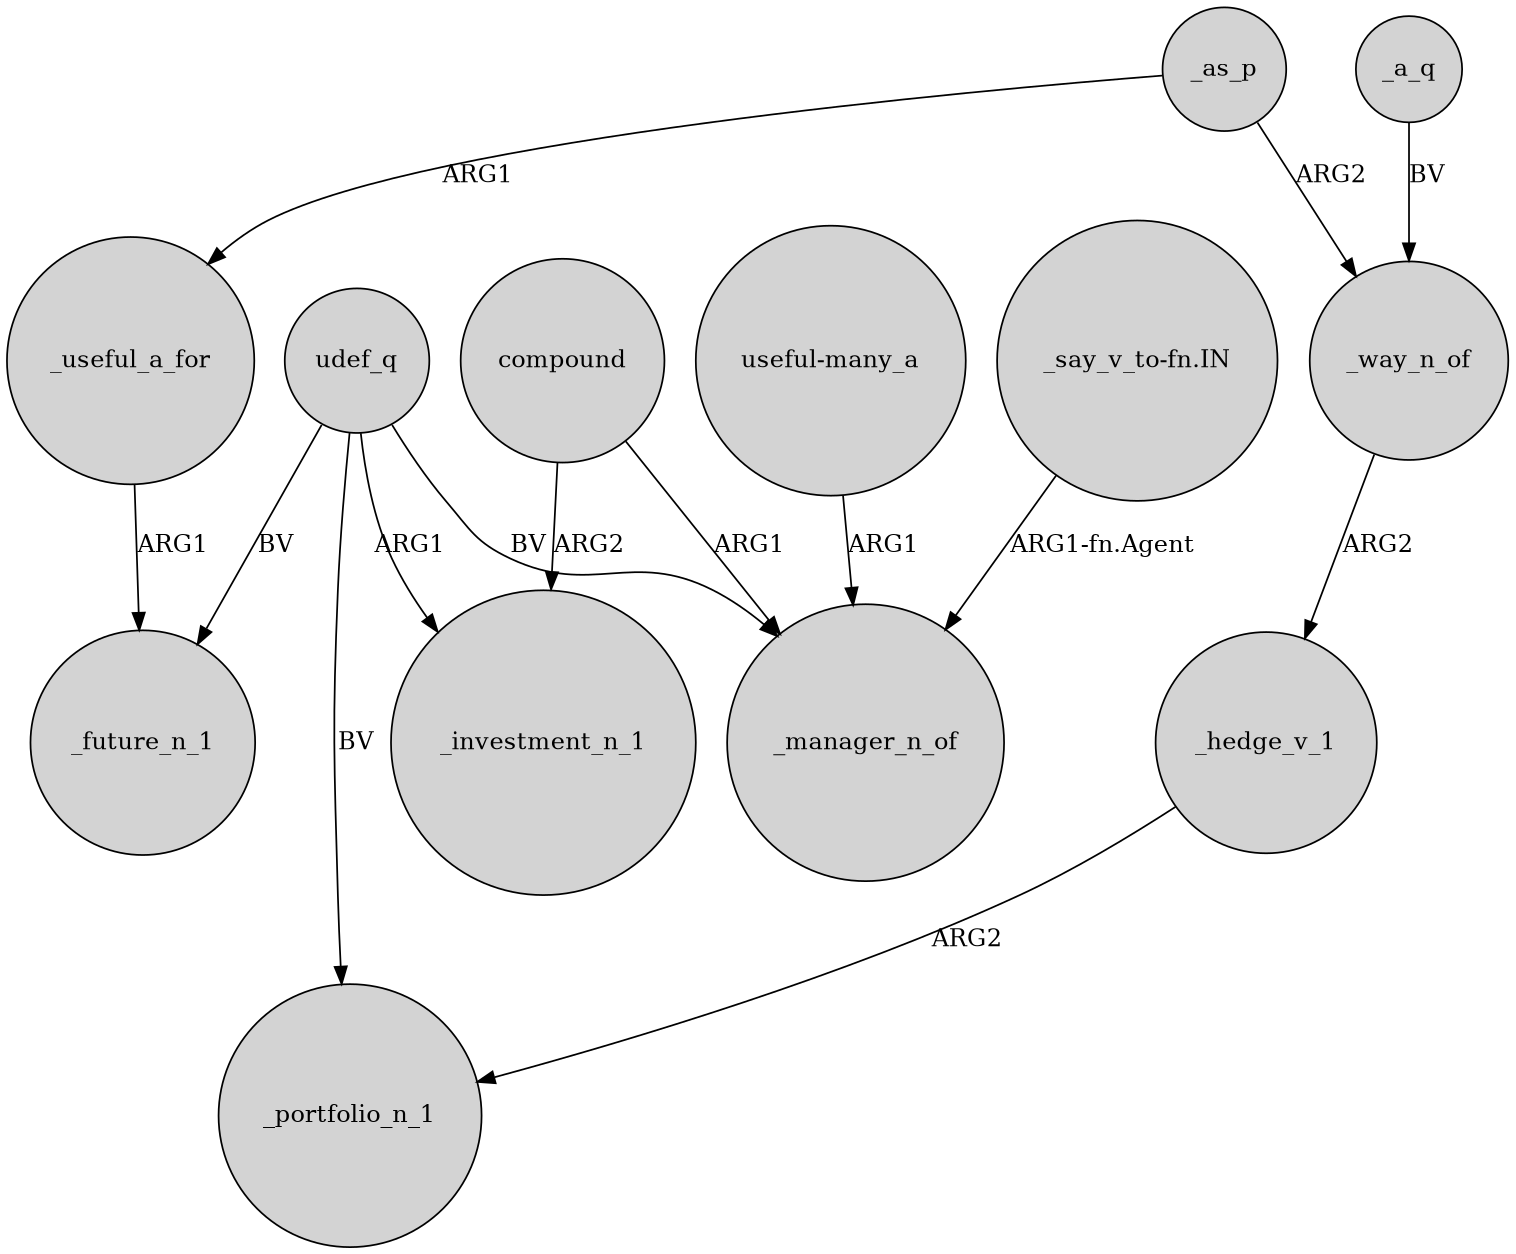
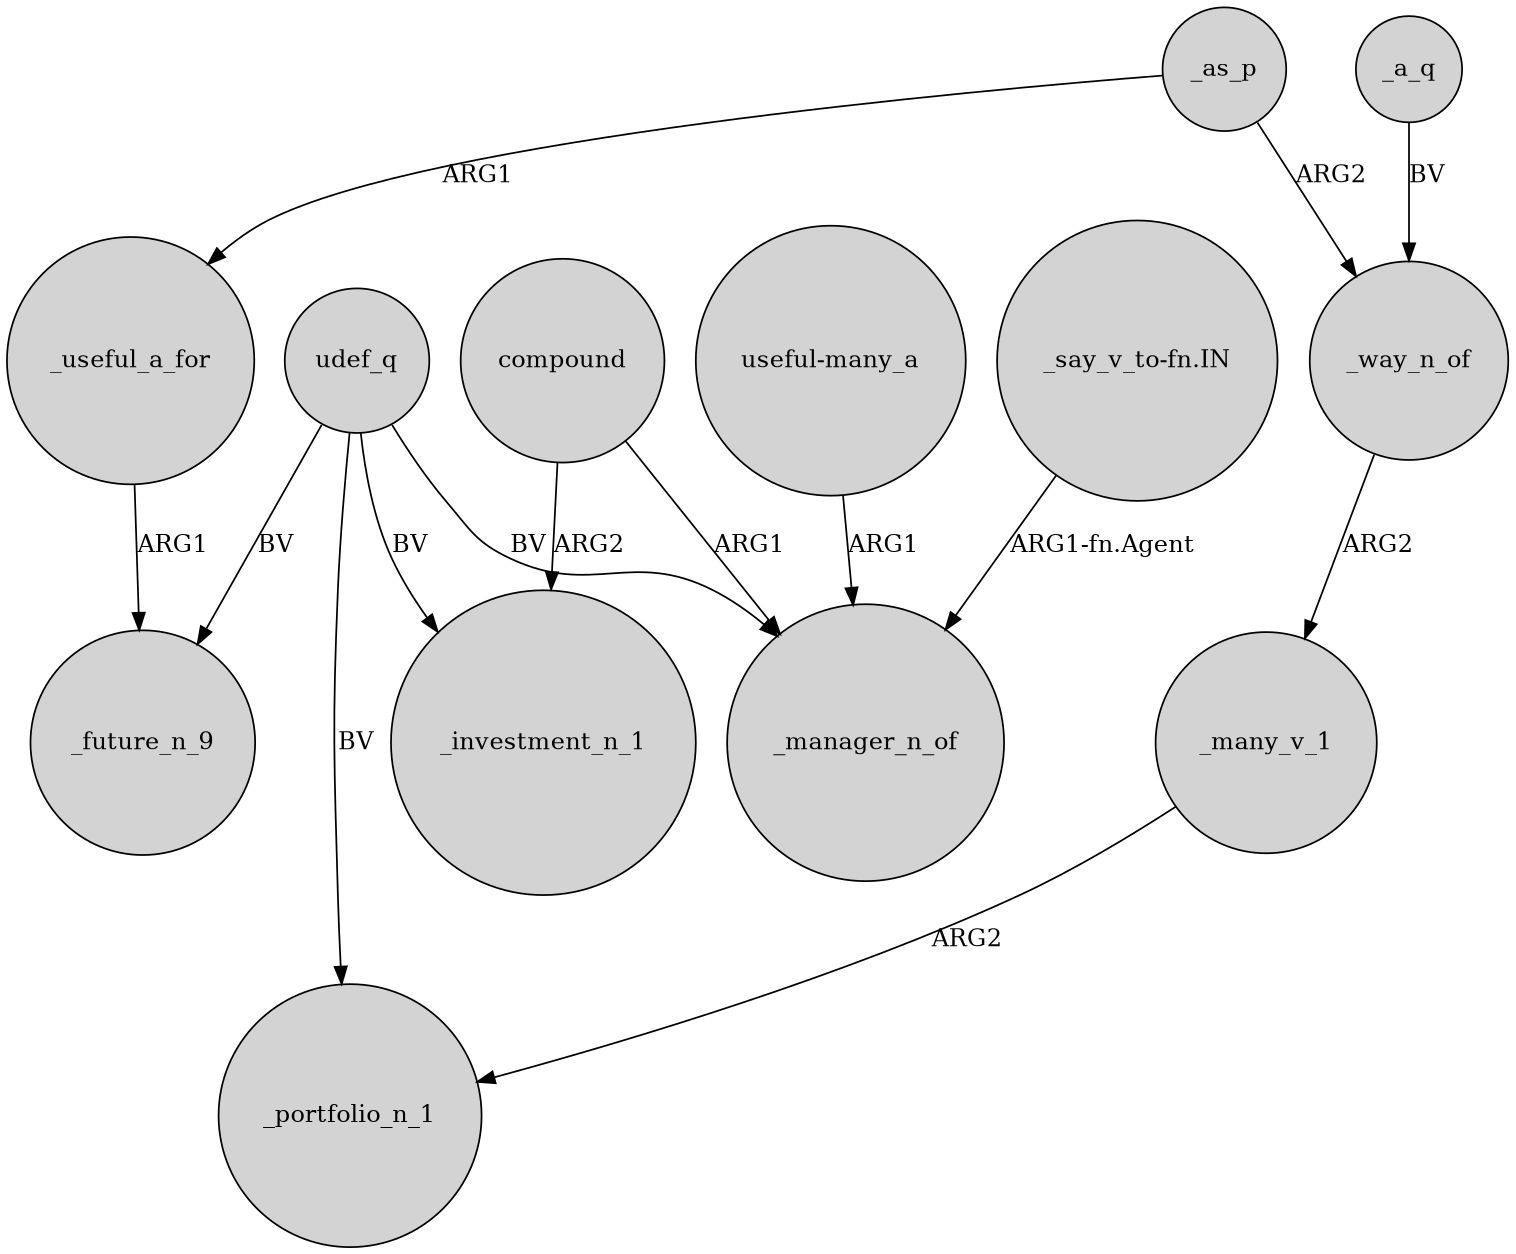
(410, 545) -> (410, 545)
(143, 743) -> (143, 743)
(1266, 743) -> (1266, 743)
